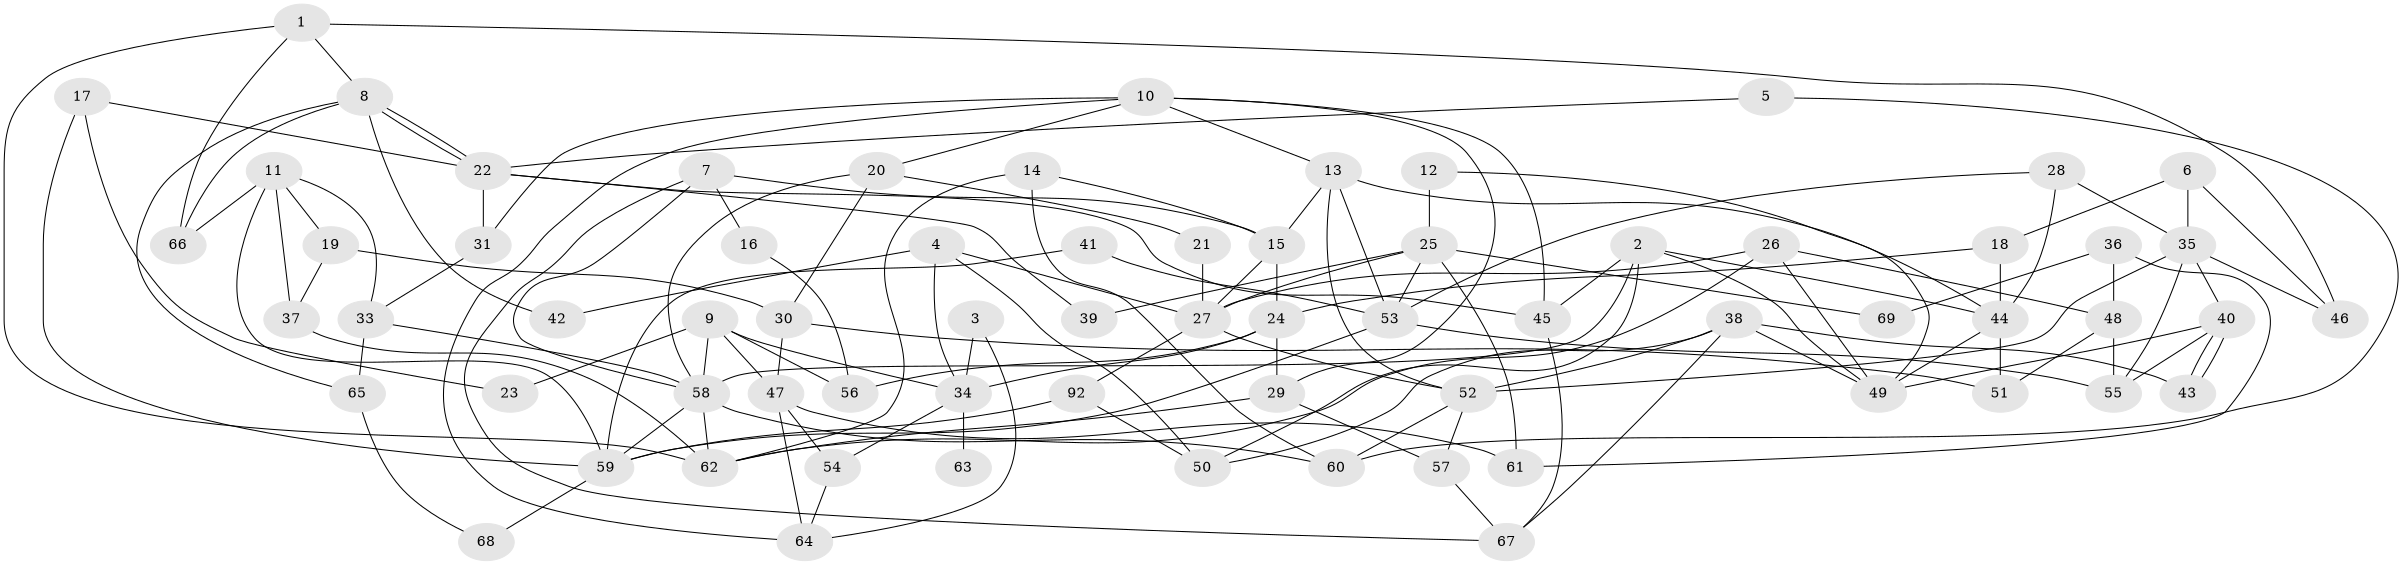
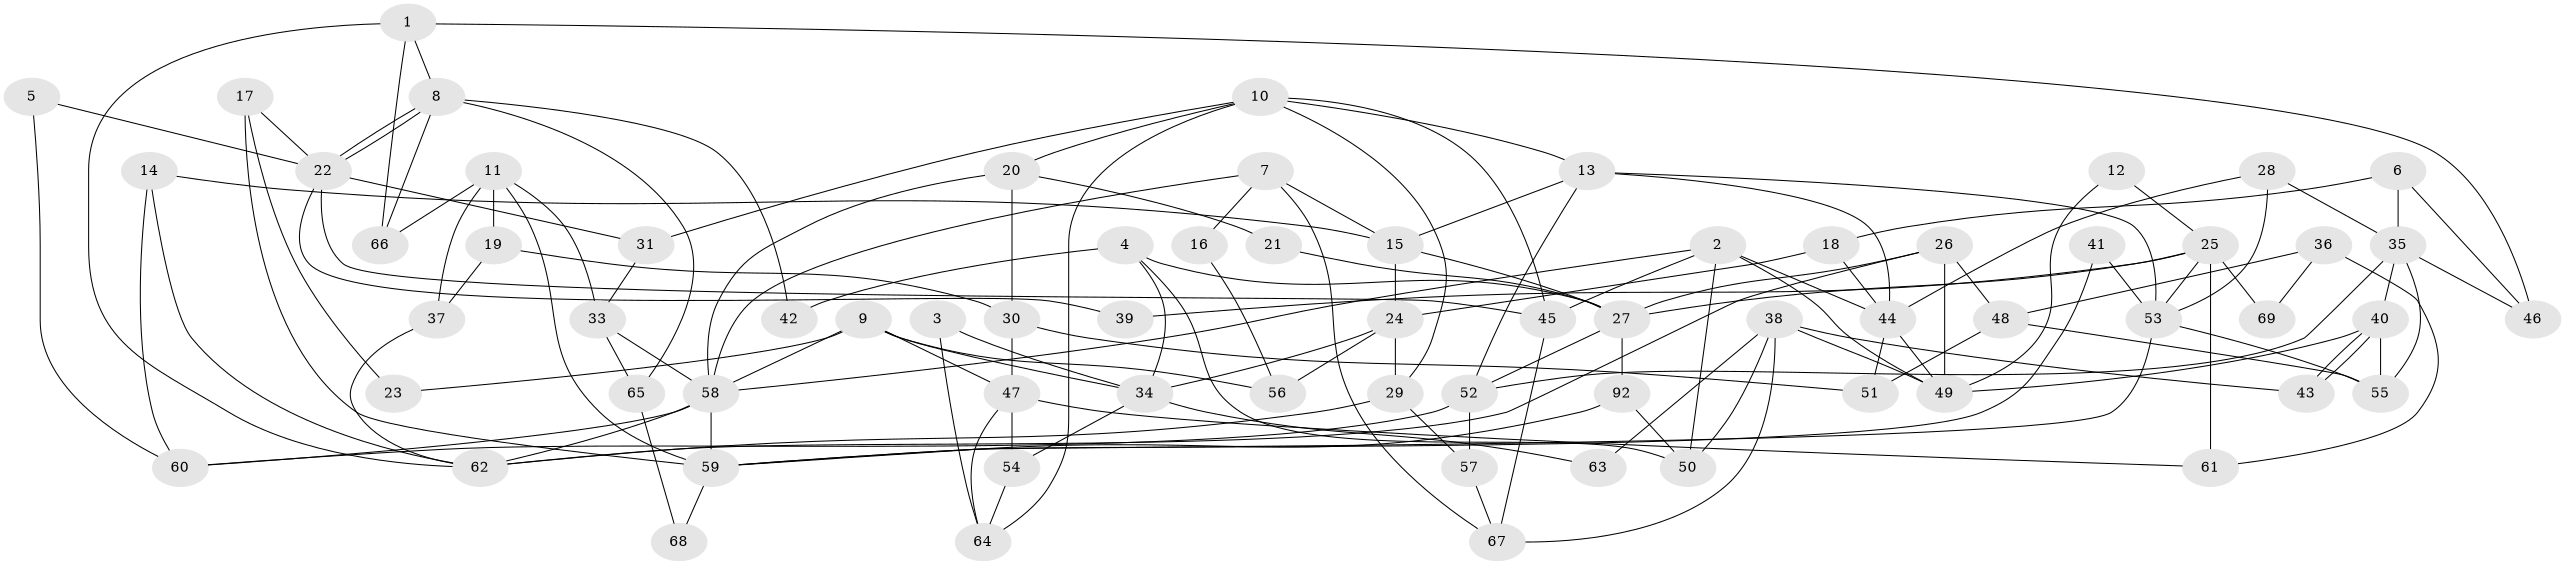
(1604, 363) -> (1686, 394)
